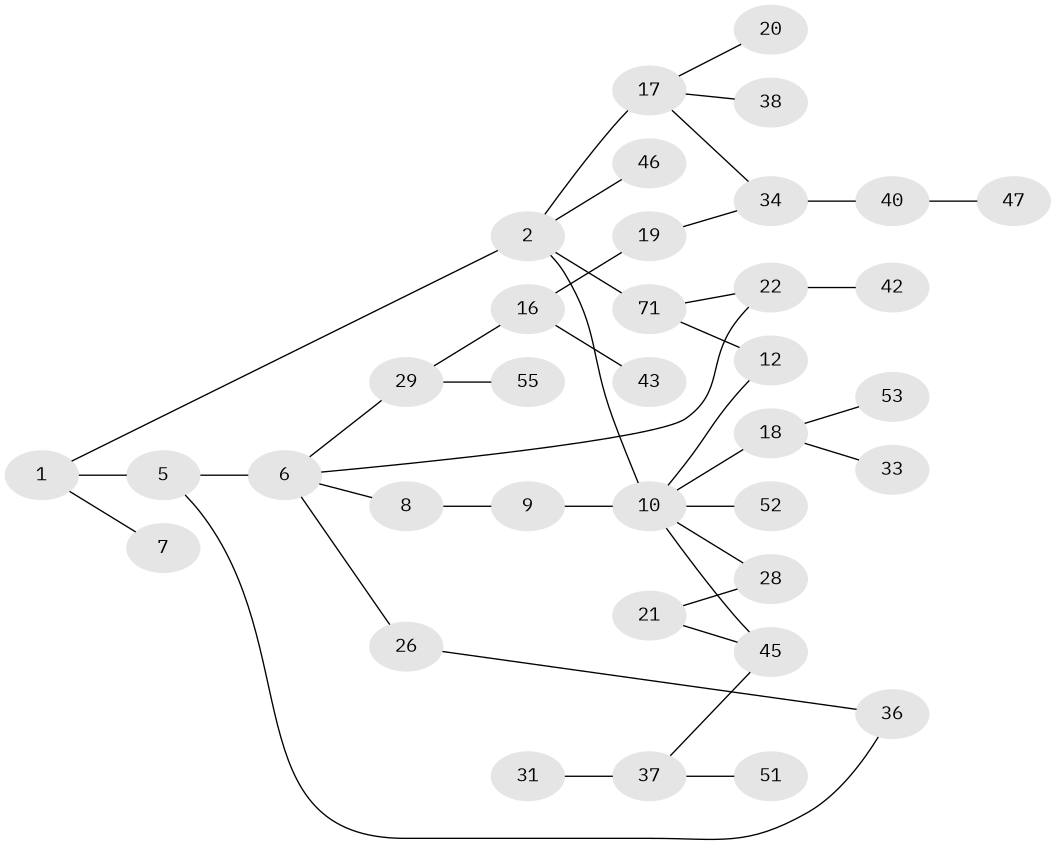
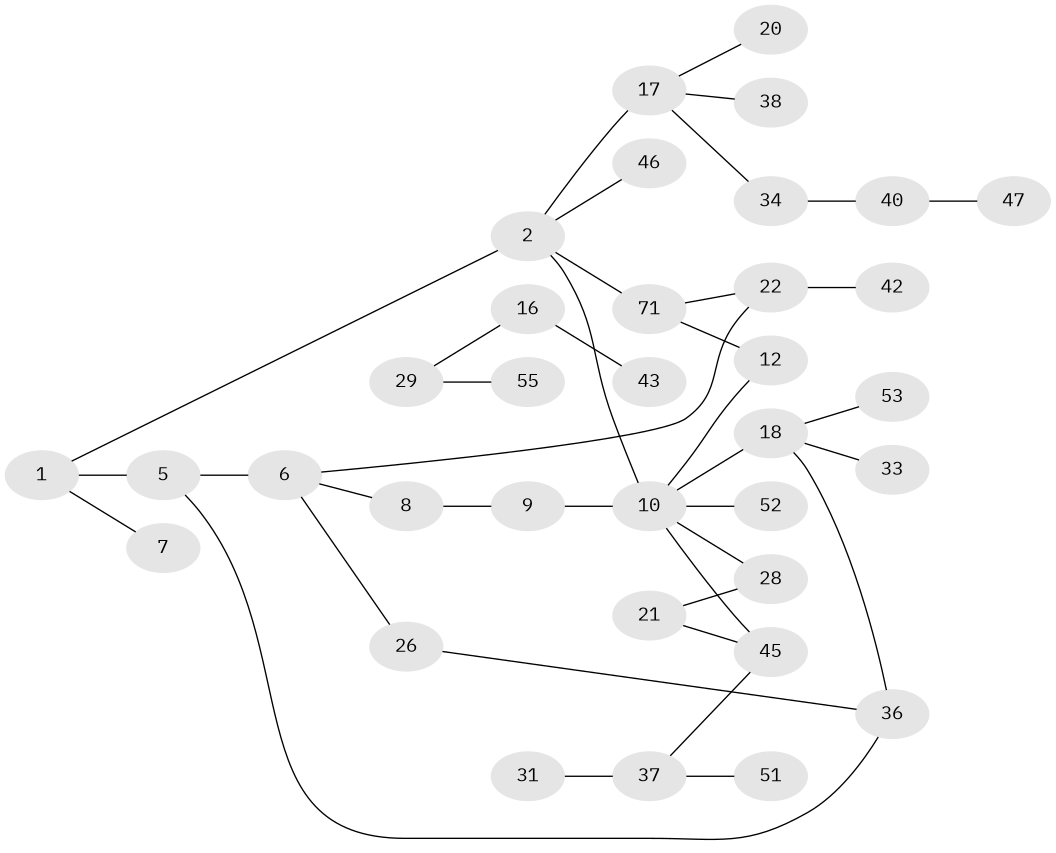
(649, 236) -> none
(346, 429) -> none
none -> (852, 566)
